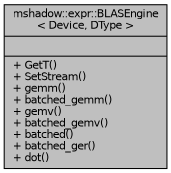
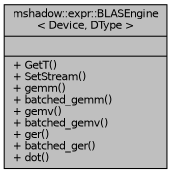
(43, 135) -> (31, 135)
